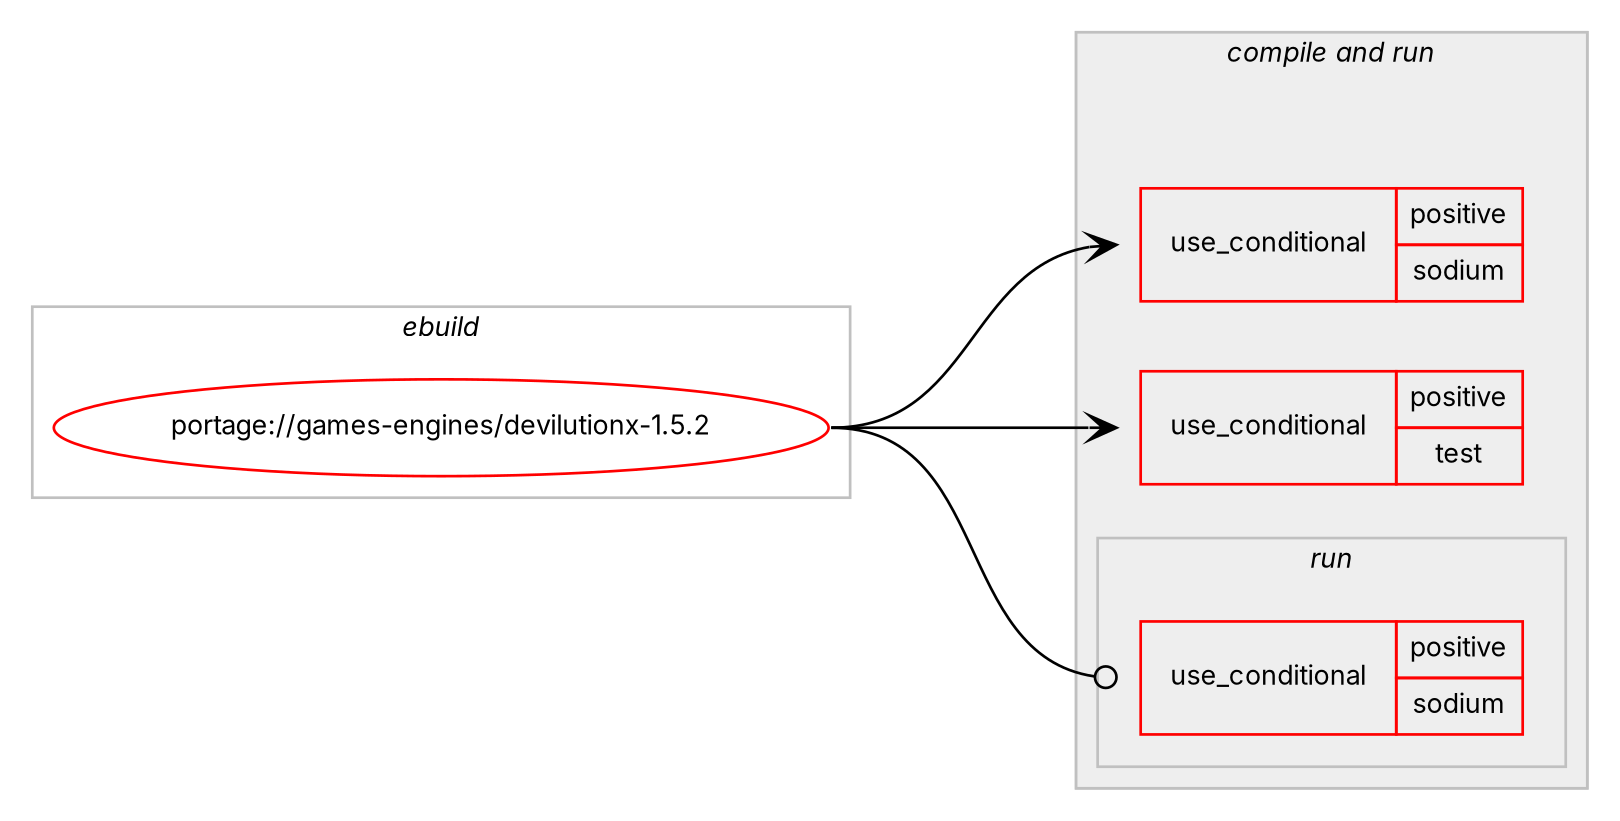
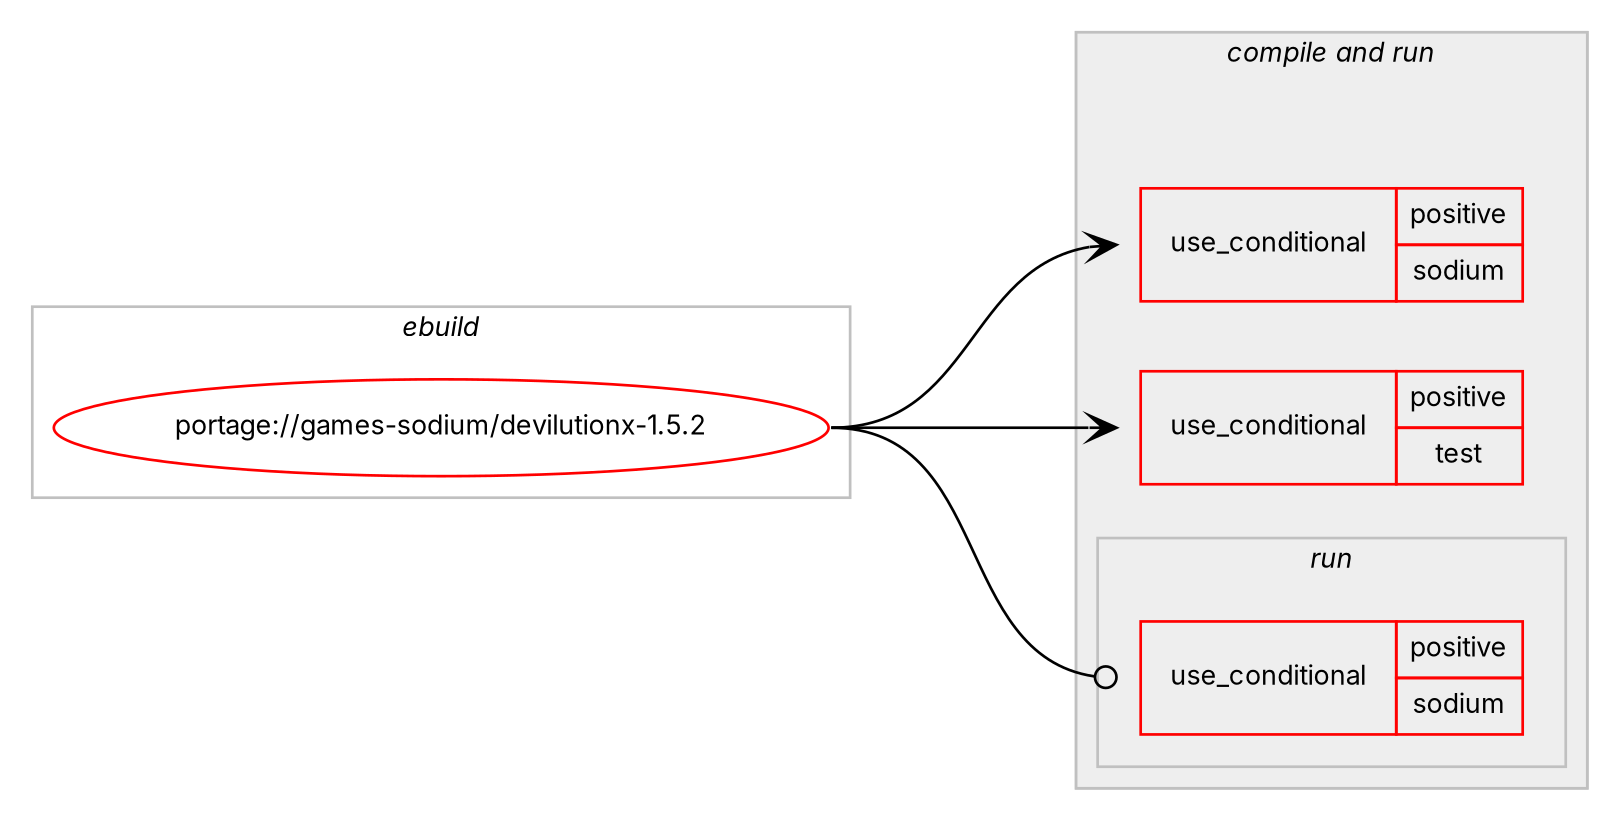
(441, 428) -> (441, 428)
